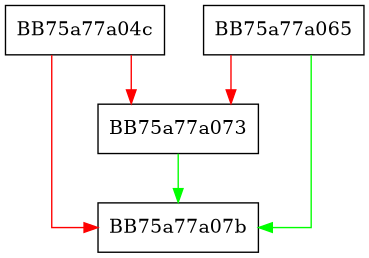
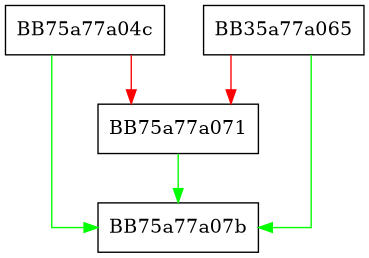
(284, 30) -> (284, 30)
(178, 129) -> (178, 129)
(52, 158) -> (52, 158)
